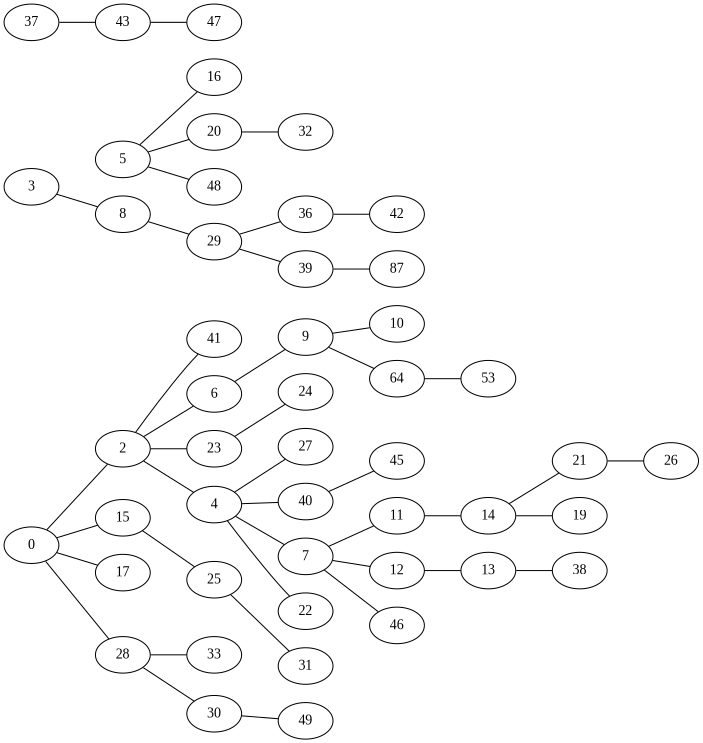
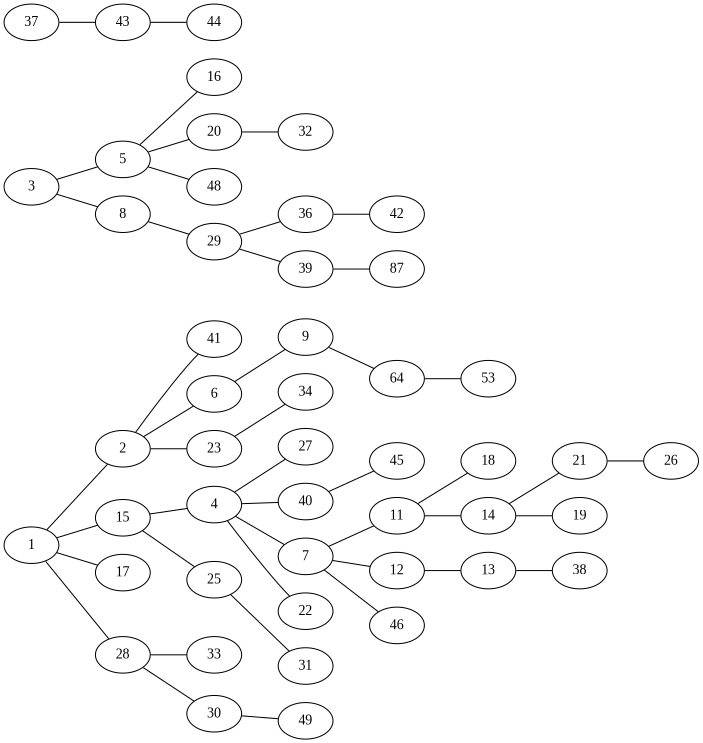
(214, 22) -> (214, 22)
none -> (77, 173)
(397, 324) -> none
(306, 392) -> (306, 392)
none -> (488, 461)
(169, 477) -> (168, 511)
(31, 545) -> (31, 545)
